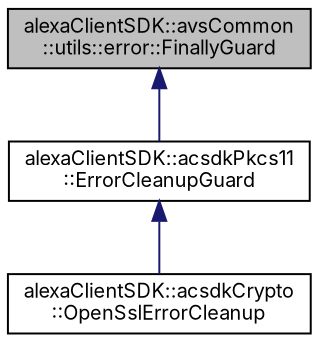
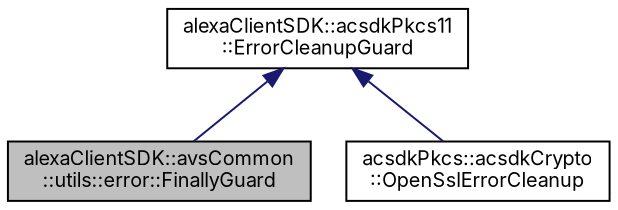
(159, 115) -> (231, 111)
(159, 304) -> (478, 171)
